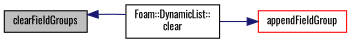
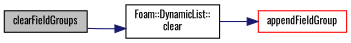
(112, 14) -> (101, 29)
